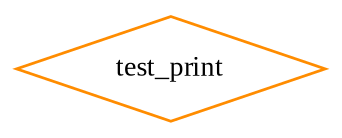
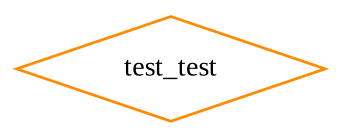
(171, 69) -> (171, 69)
